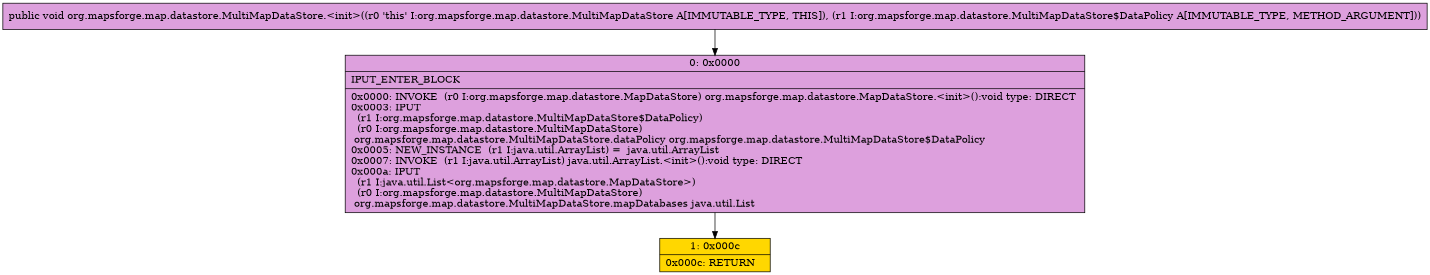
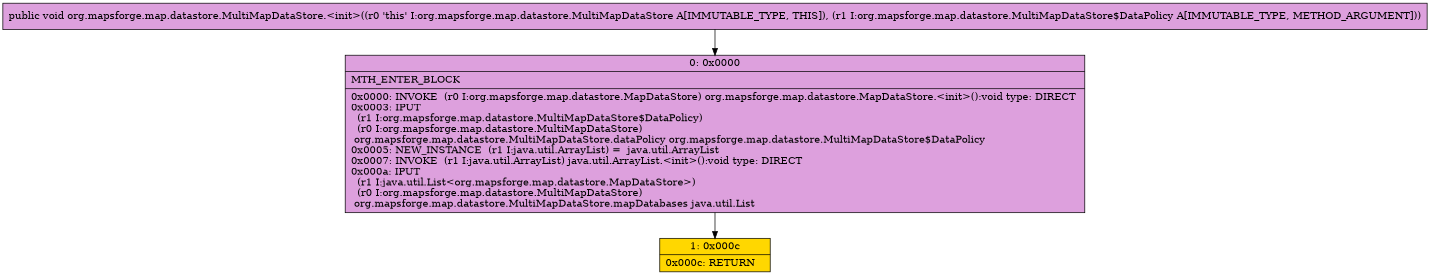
(406, 80) -> (406, 80)
